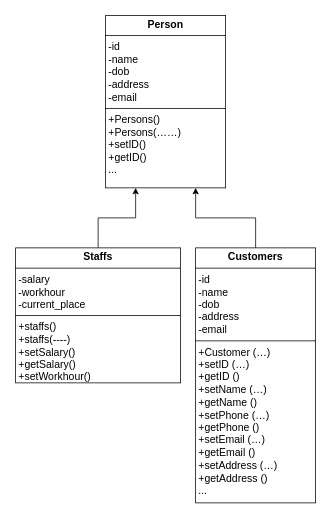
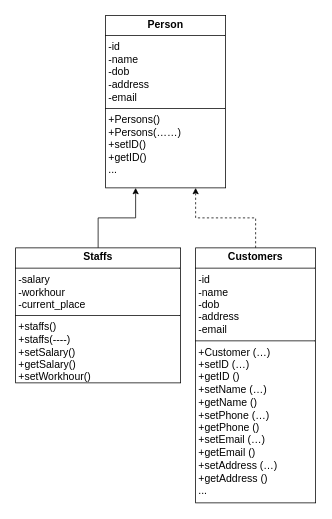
(227, 218) -> (227, 218)
